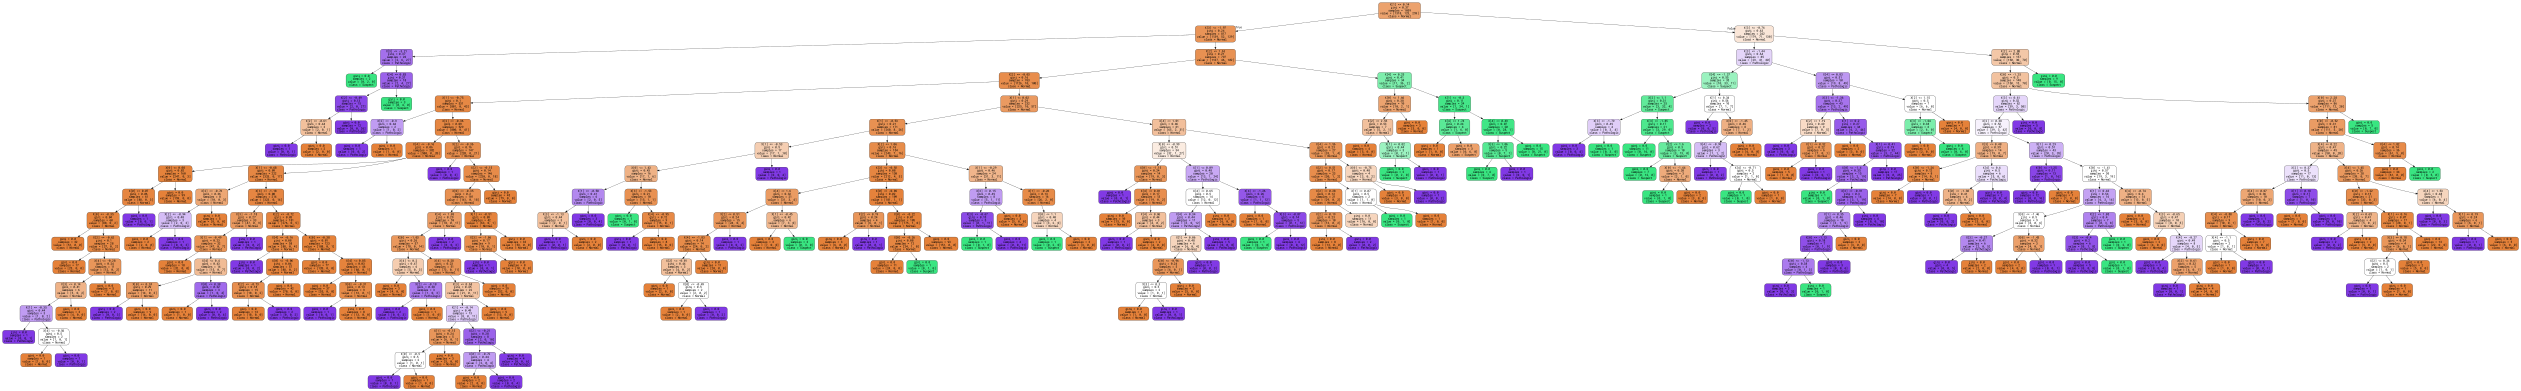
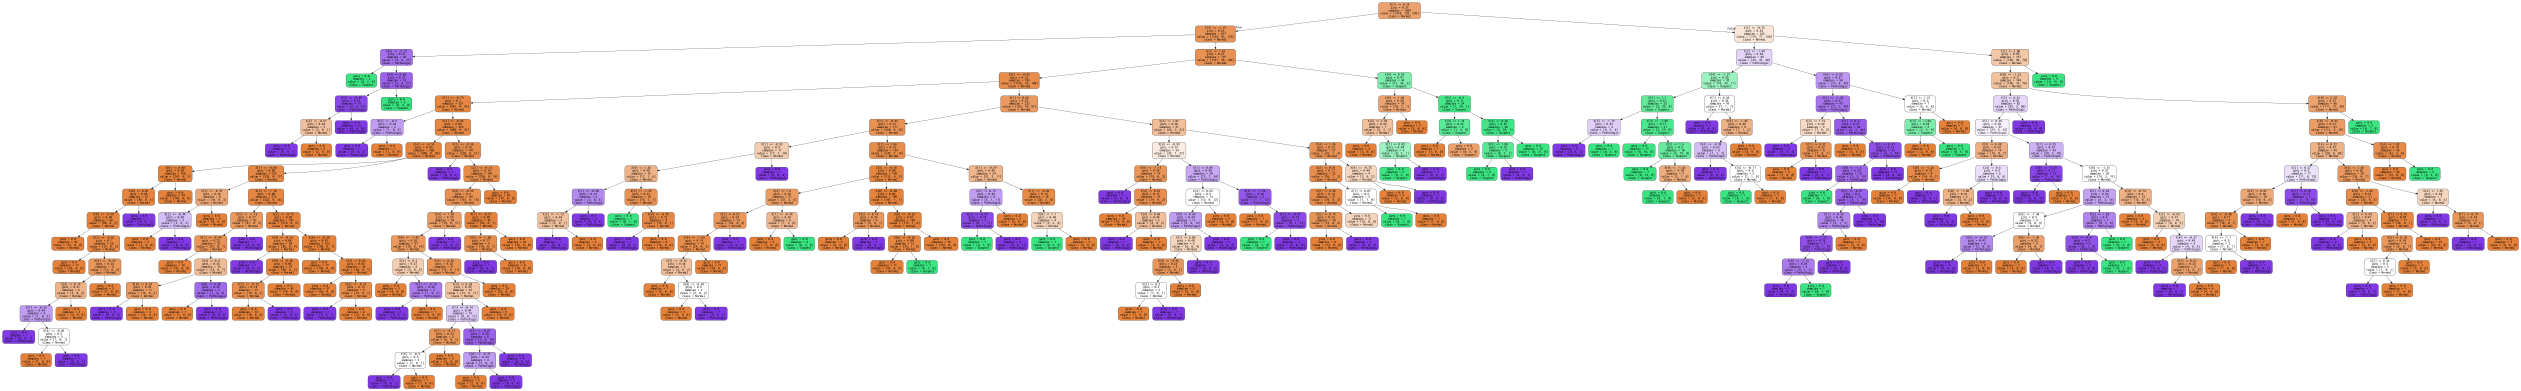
(1012, 244) -> (1012, 244)
(1942, 267) -> (1942, 267)
